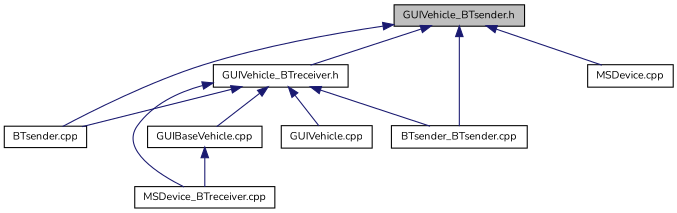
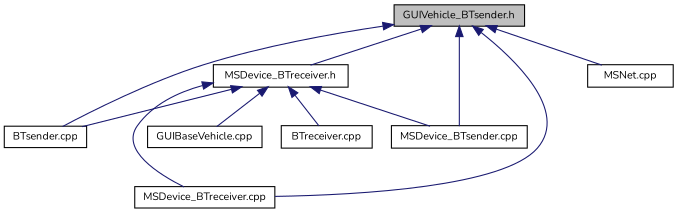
(281, 76) -> (281, 76)
(630, 76) -> (630, 76)
(327, 137) -> (327, 137)
(459, 137) -> (459, 137)
(205, 172) -> (480, 175)
